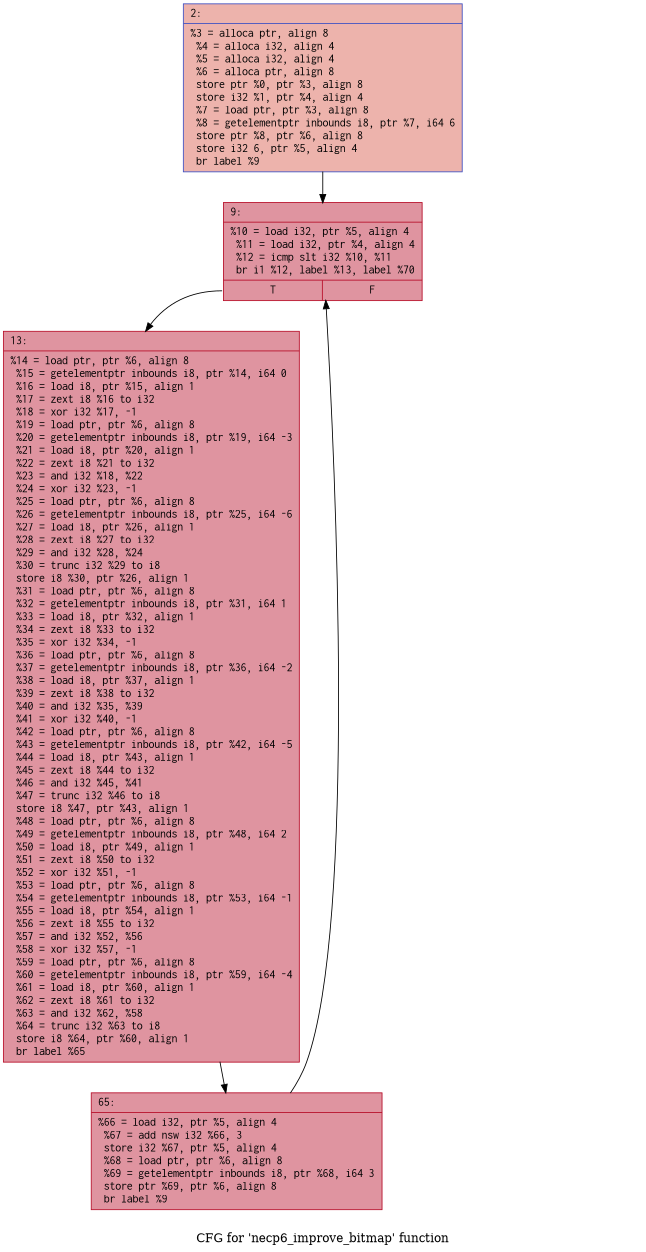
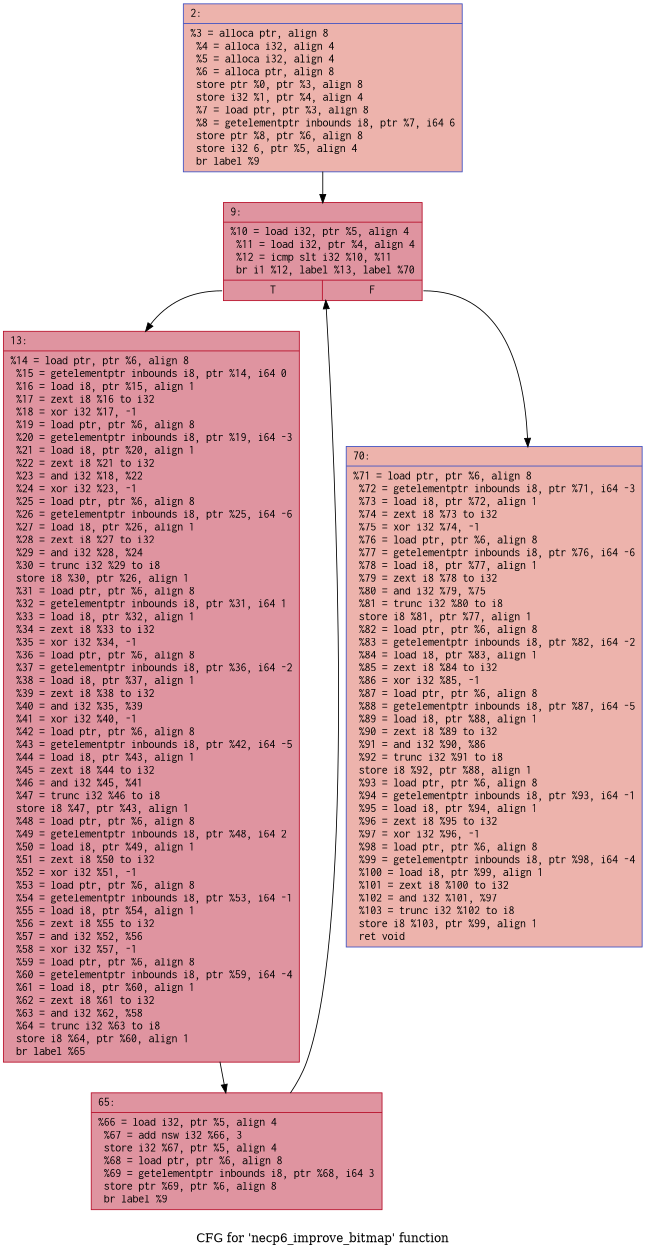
none -> (494, 697)
